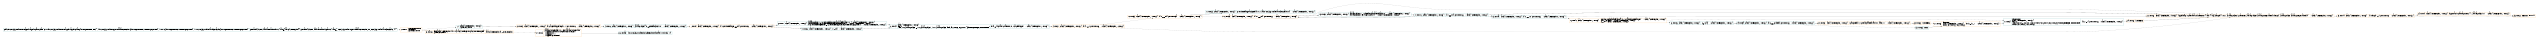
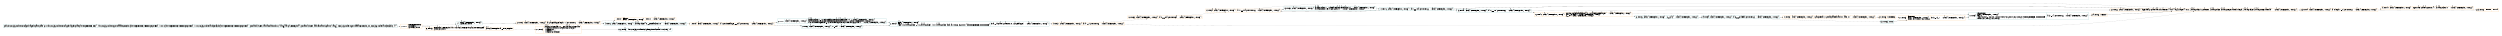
(1260, 12) -> none
none -> (645, 19)
(2139, 21) -> (2104, 15)
